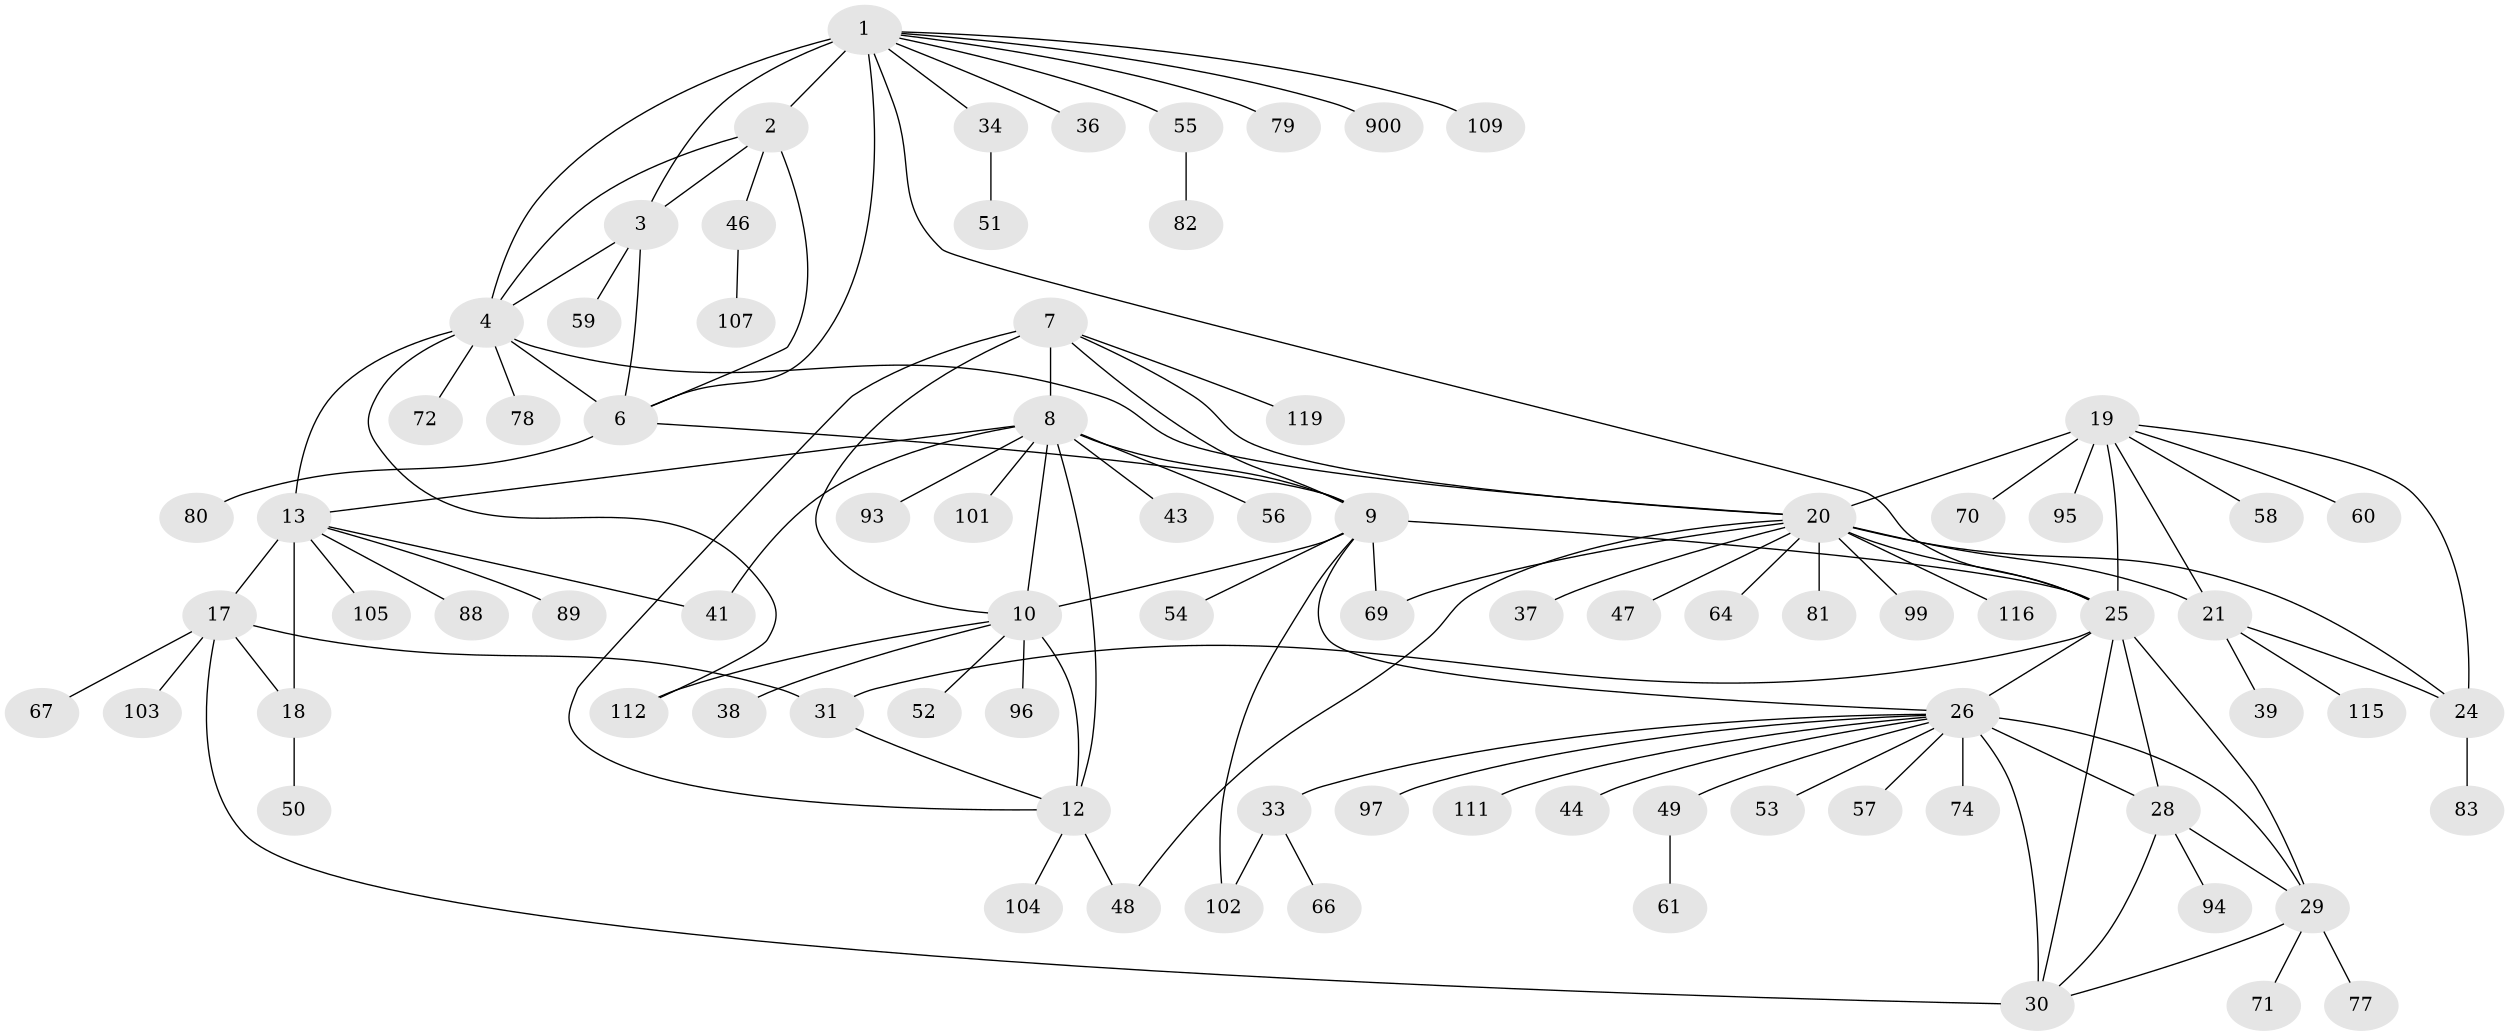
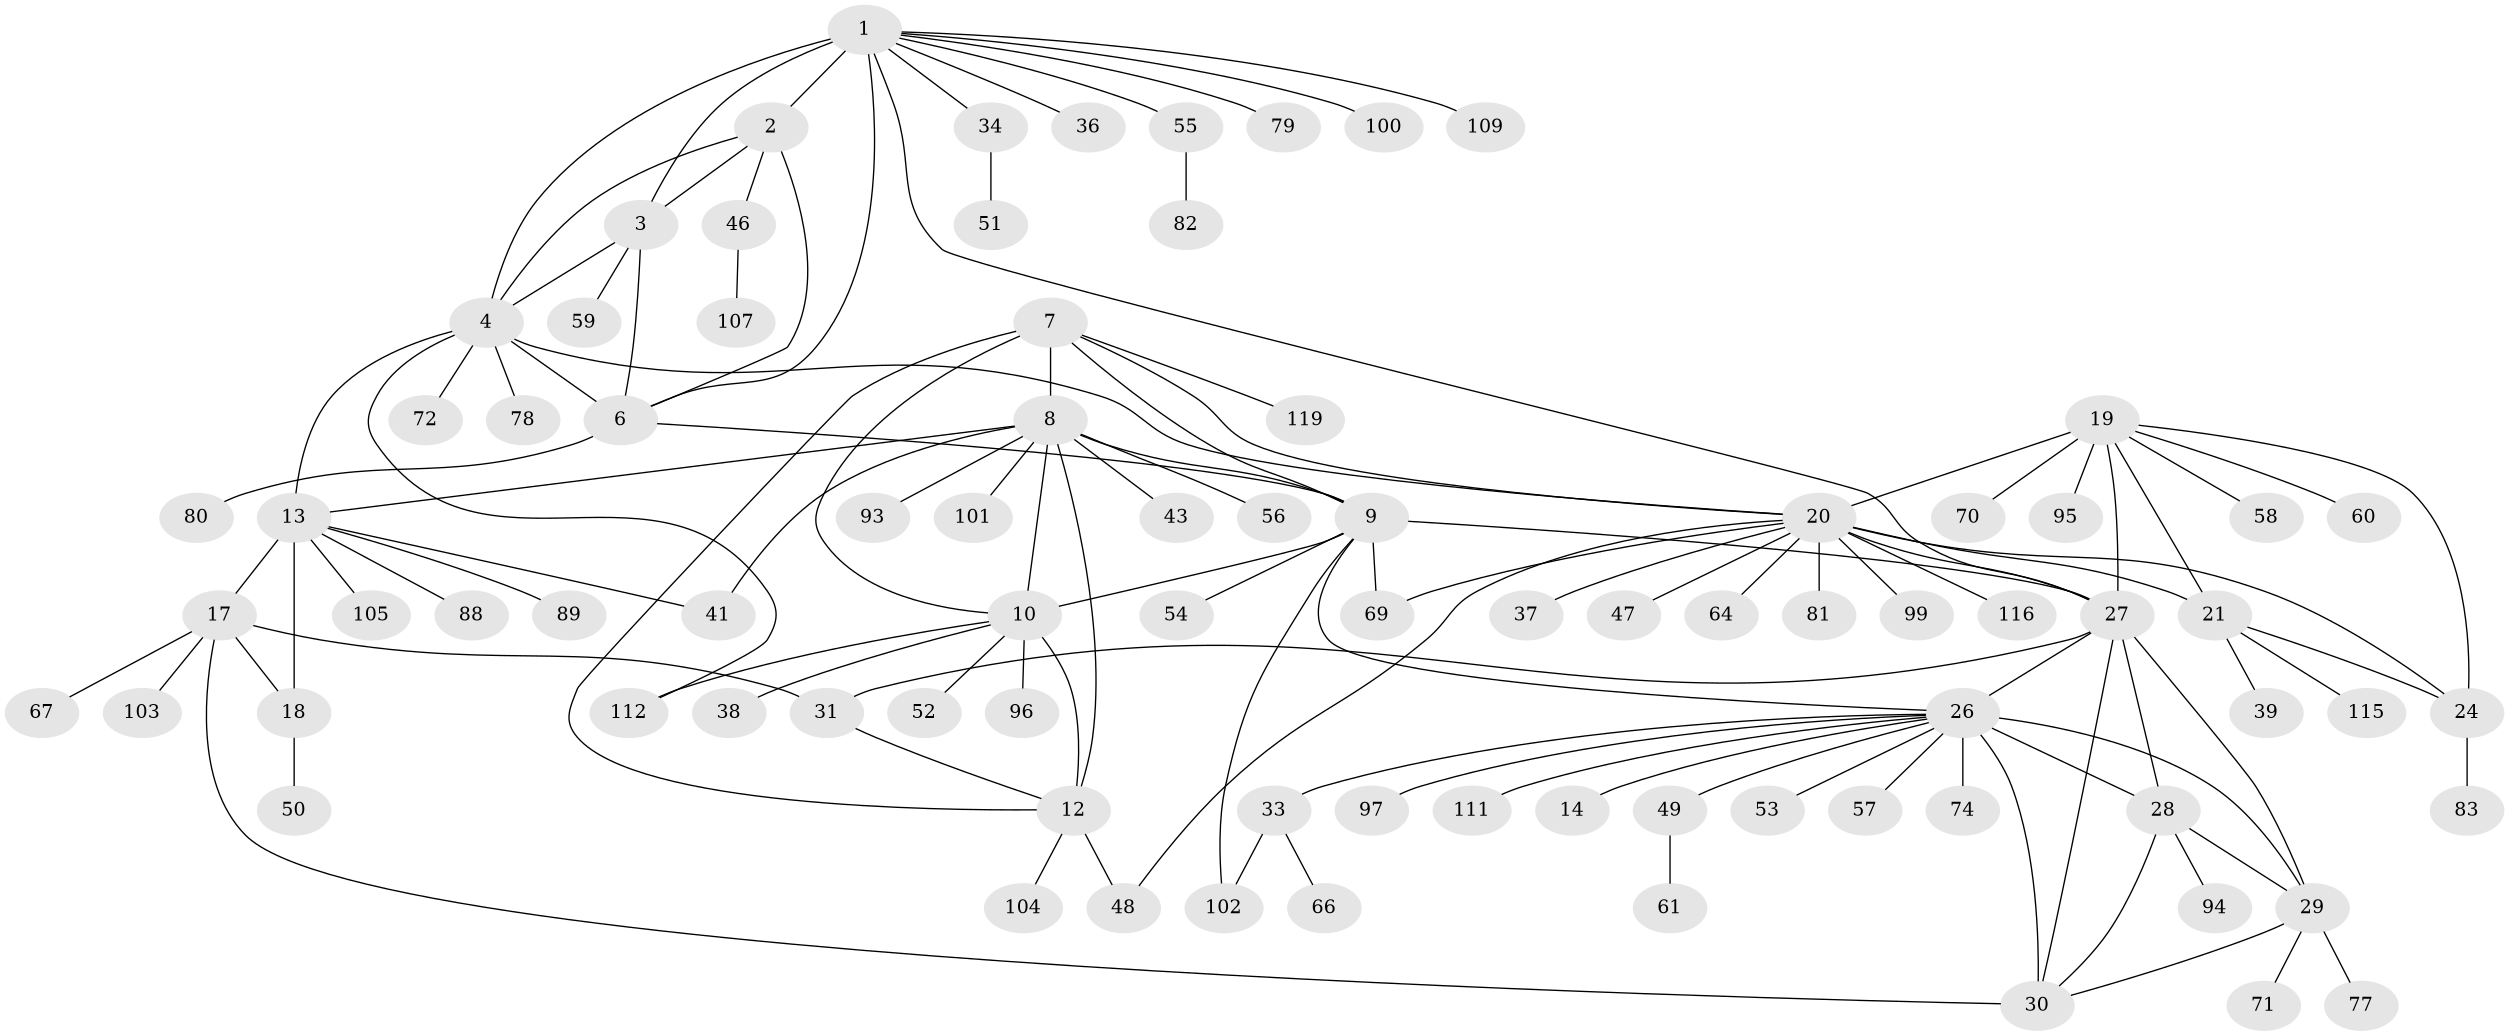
(1384, 127) -> (1384, 127)
(2117, 615) -> (2117, 615)
(1572, 811) -> (1572, 811)
